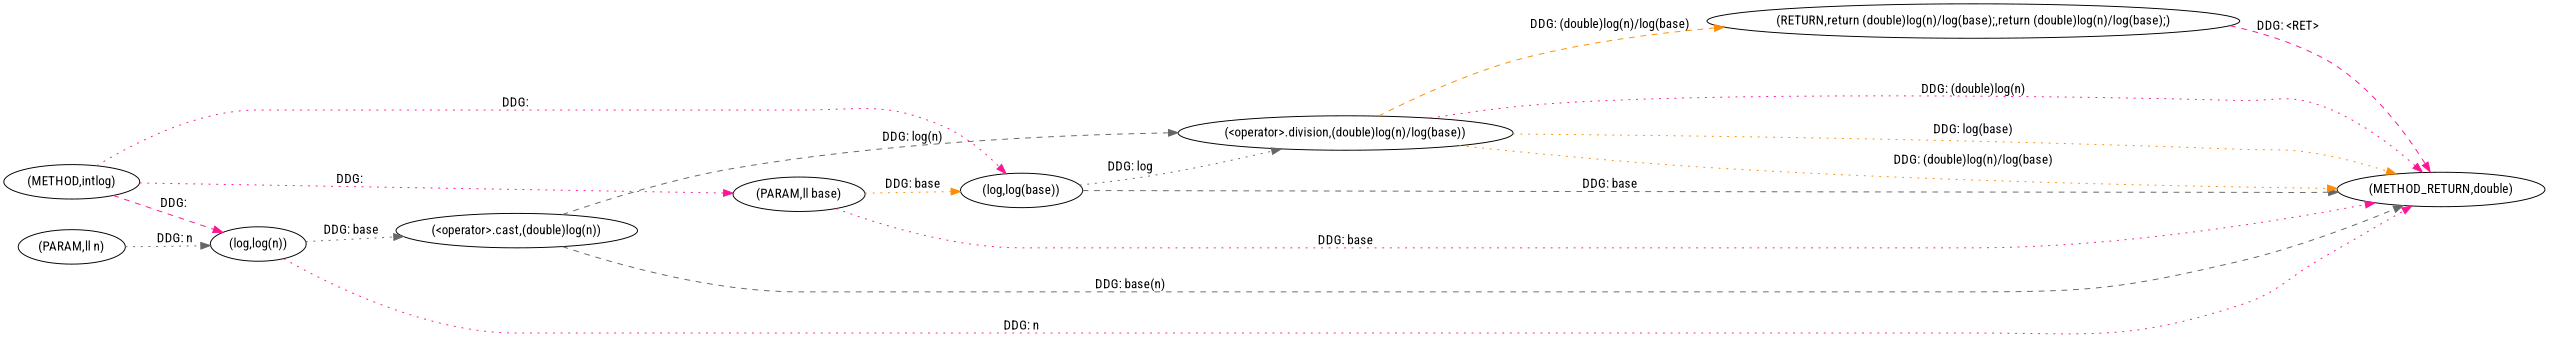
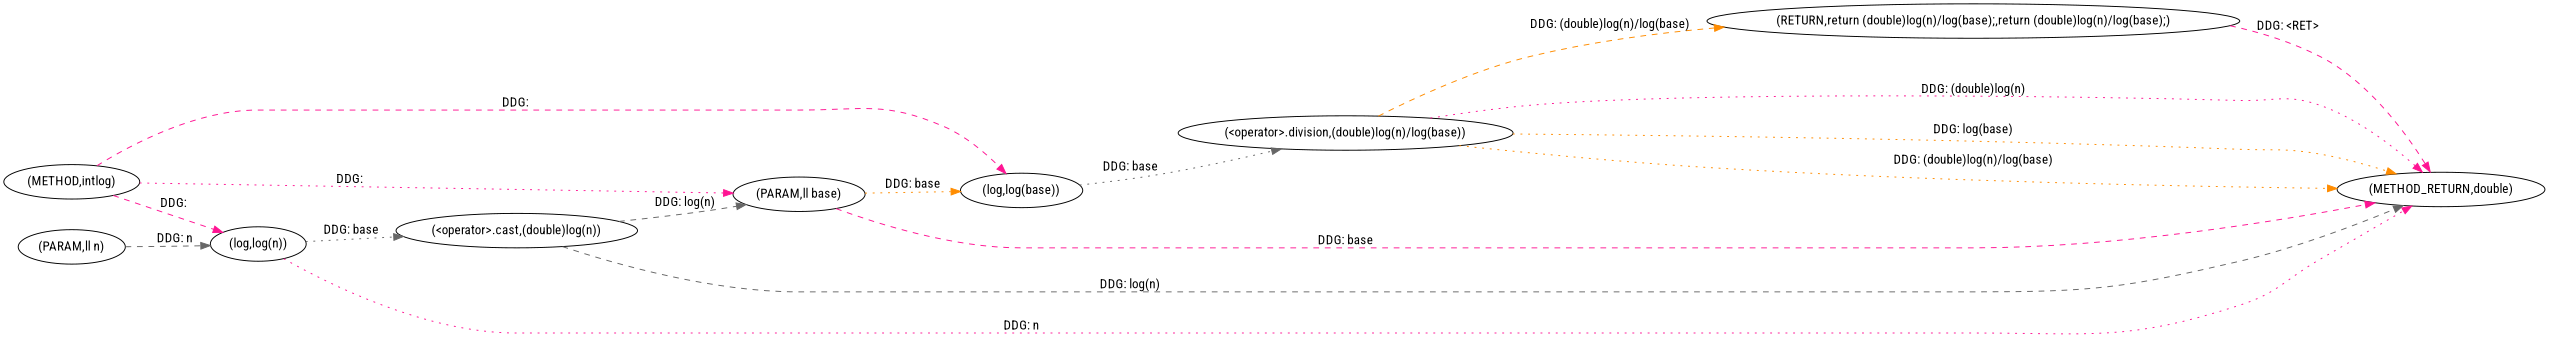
(550, 110) -> (550, 110)
(862, 151) -> (678, 215)
(1130, 167) -> (1130, 167)
(1706, 192) -> none
(163, 246) -> (163, 246)
(1600, 248) -> (1600, 248)
(1130, 285) -> (1130, 285)
